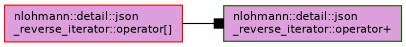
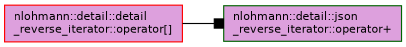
(93, 24) -> (93, 24)
